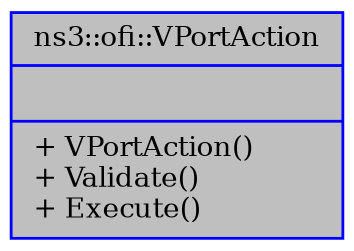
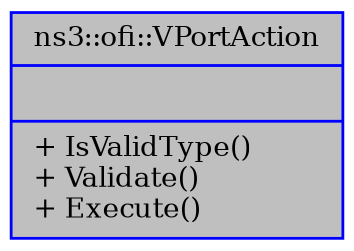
(144, 148) -> (144, 148)
